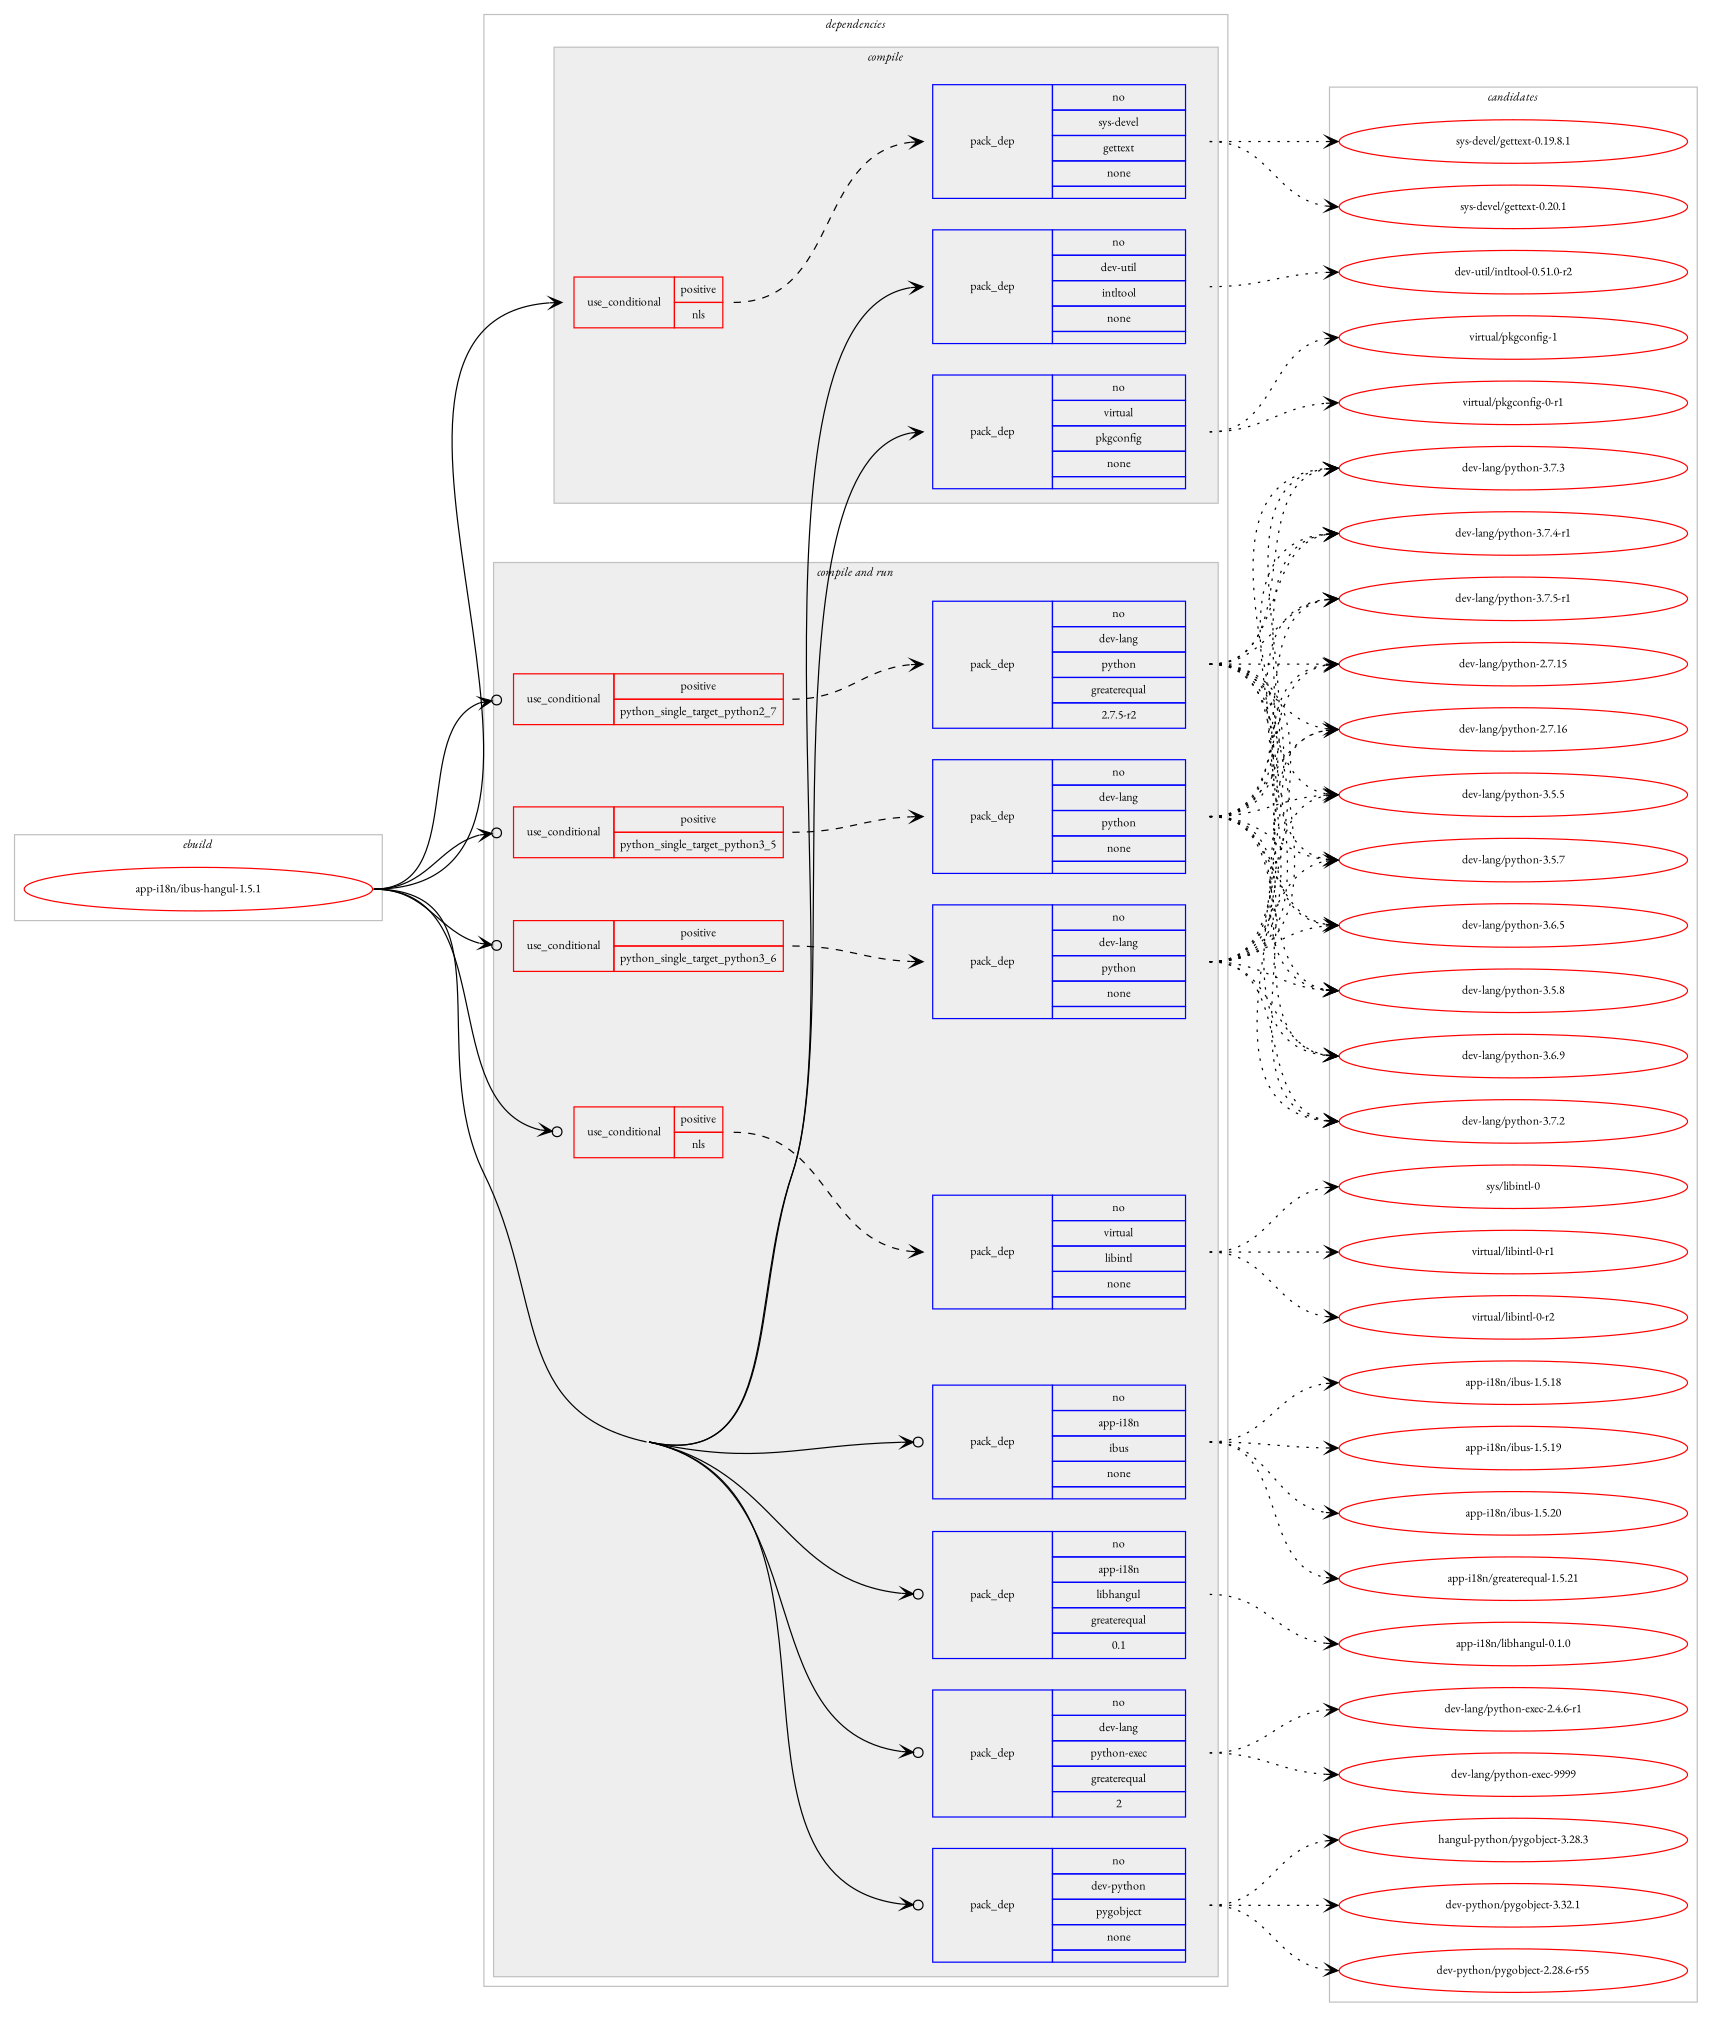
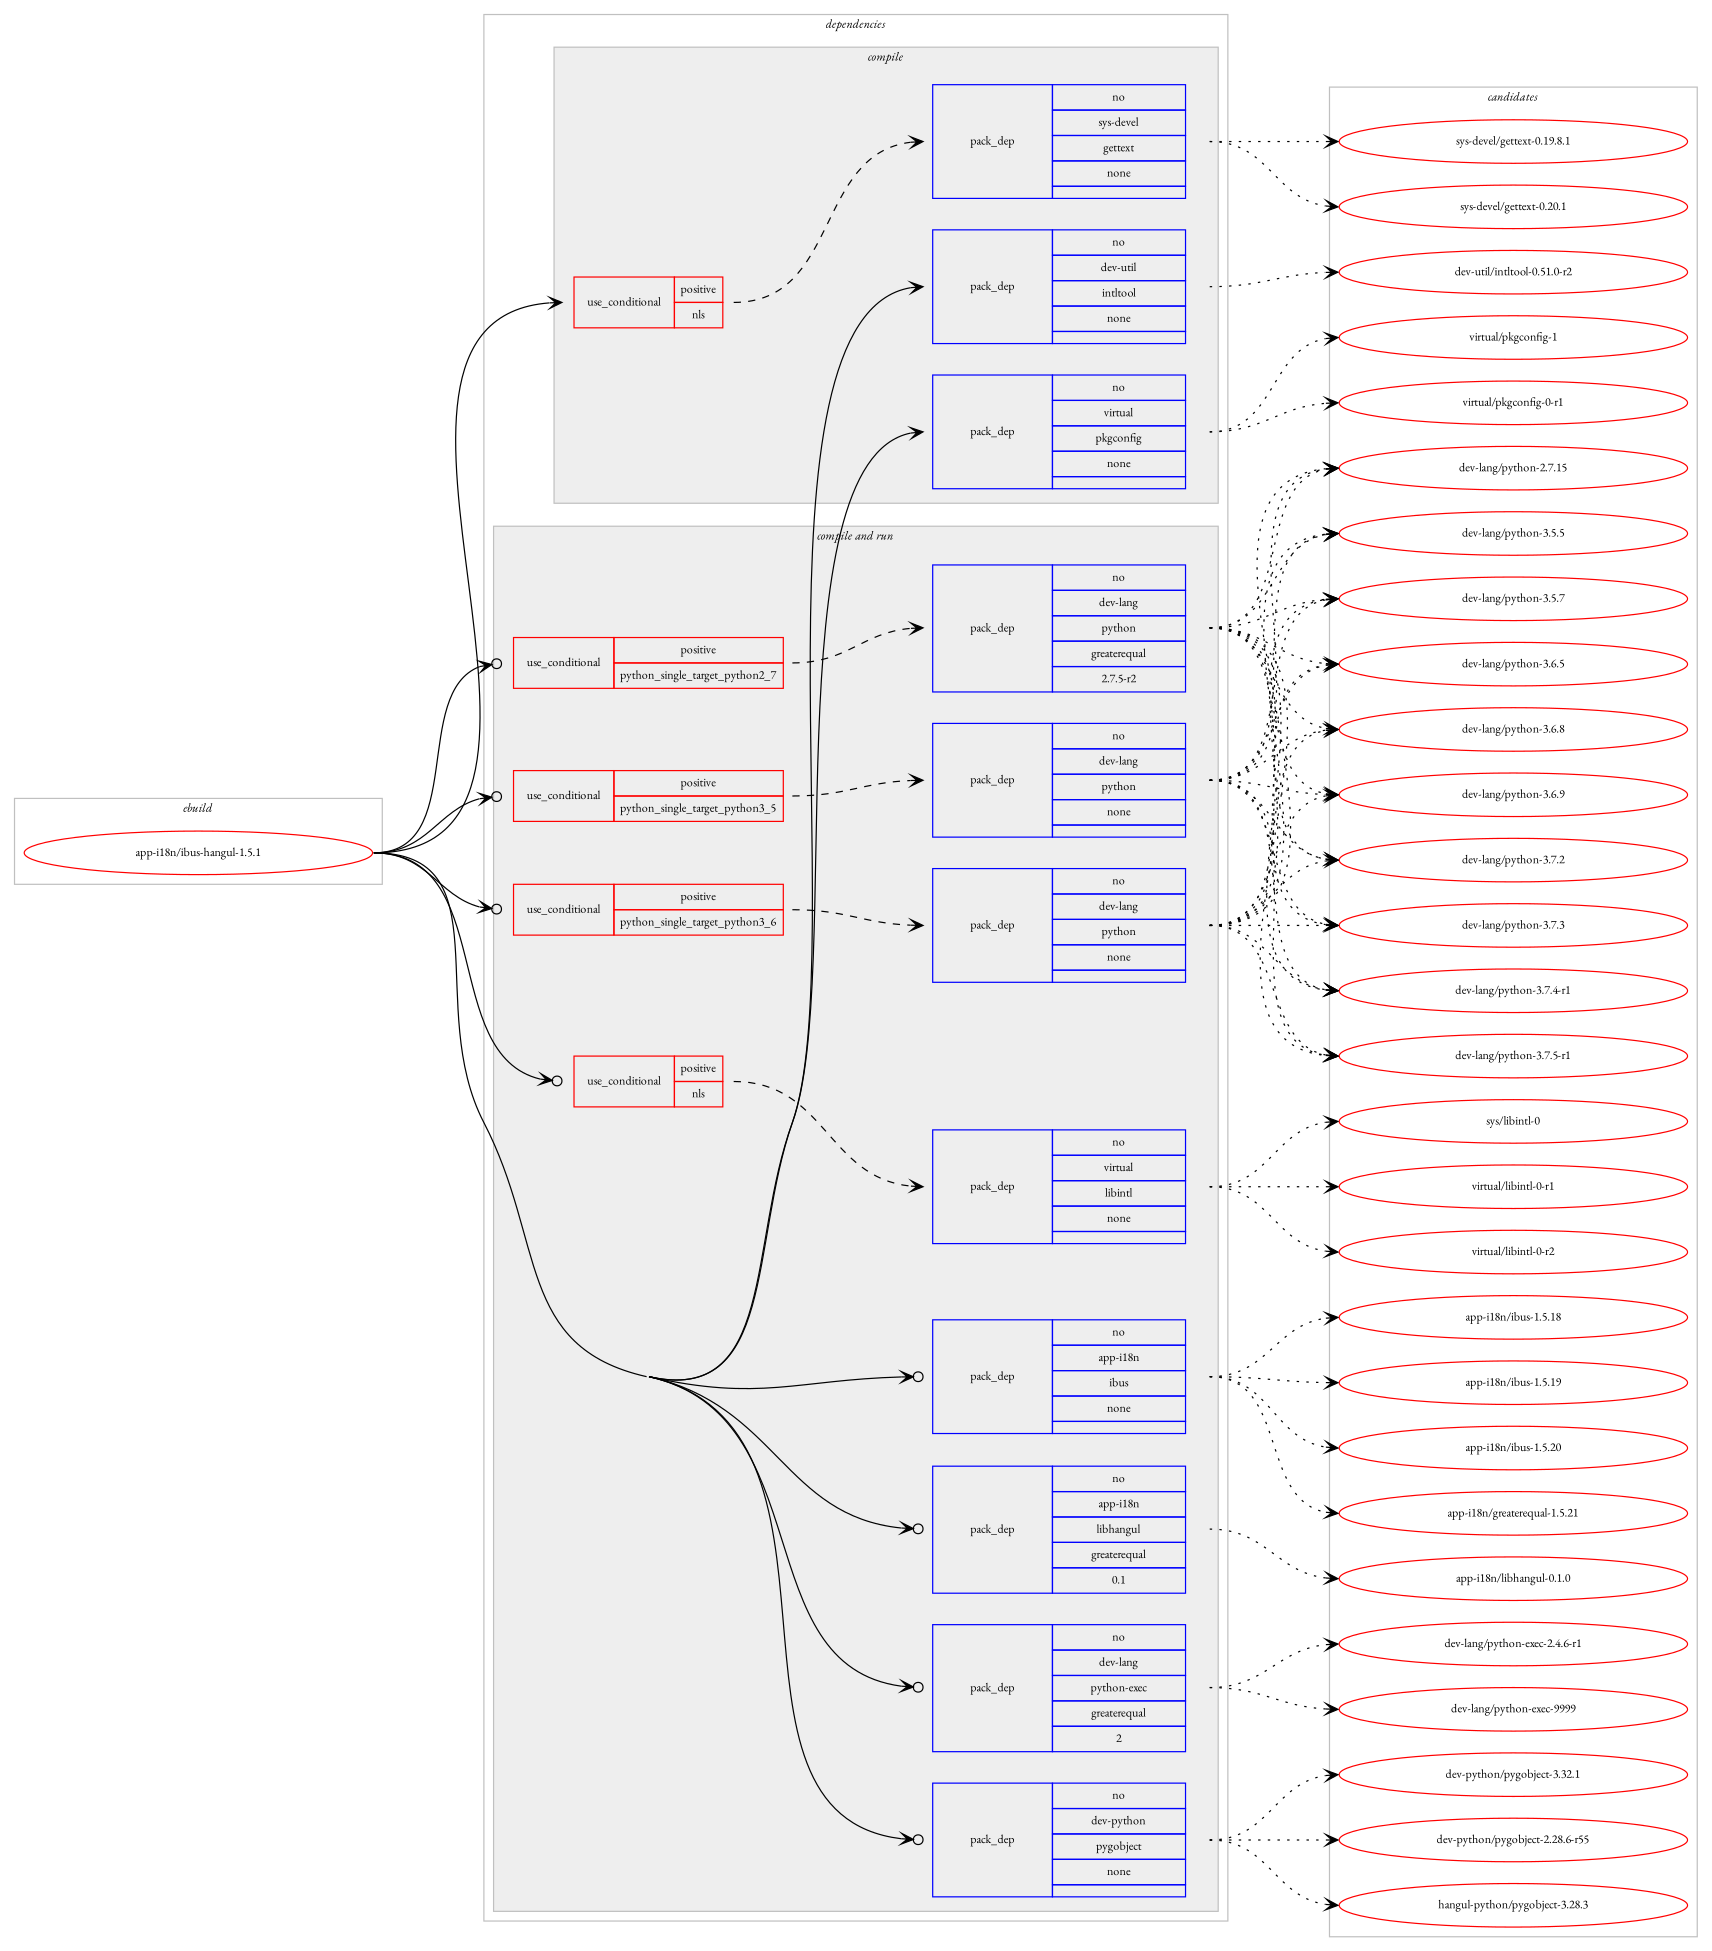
(1513, 729) -> none
(1513, 991) -> (1513, 729)
